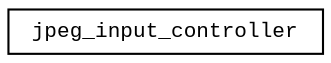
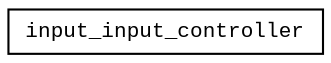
(166, 32) -> (166, 32)
